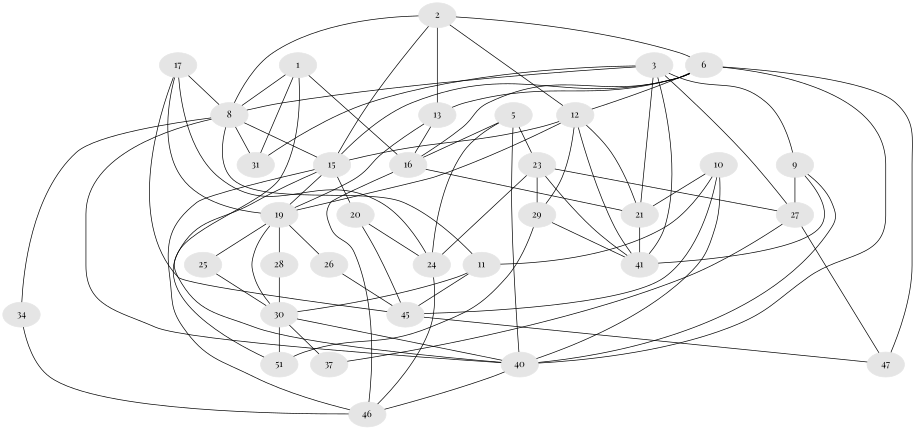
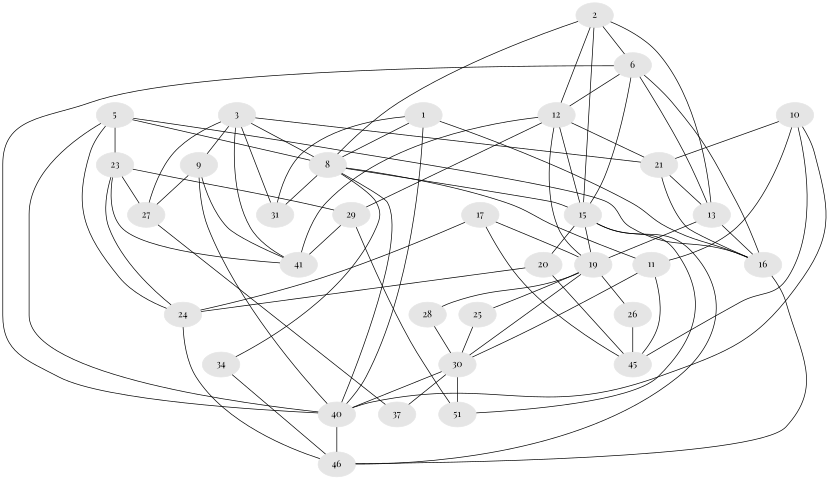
(204, 90) -> (226, 141)
(640, 244) -> (685, 190)
(886, 365) -> none
